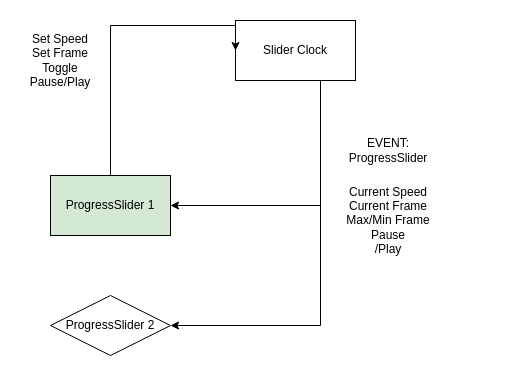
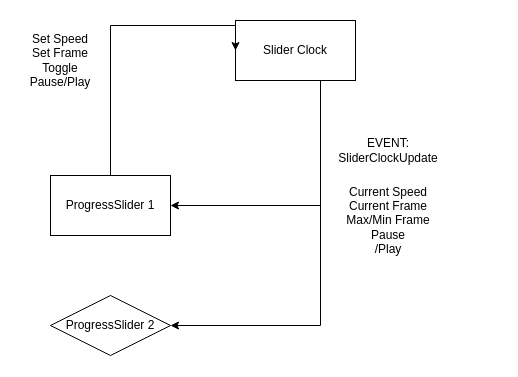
(389, 151) -> (389, 151)
(111, 206) -> (111, 206)
